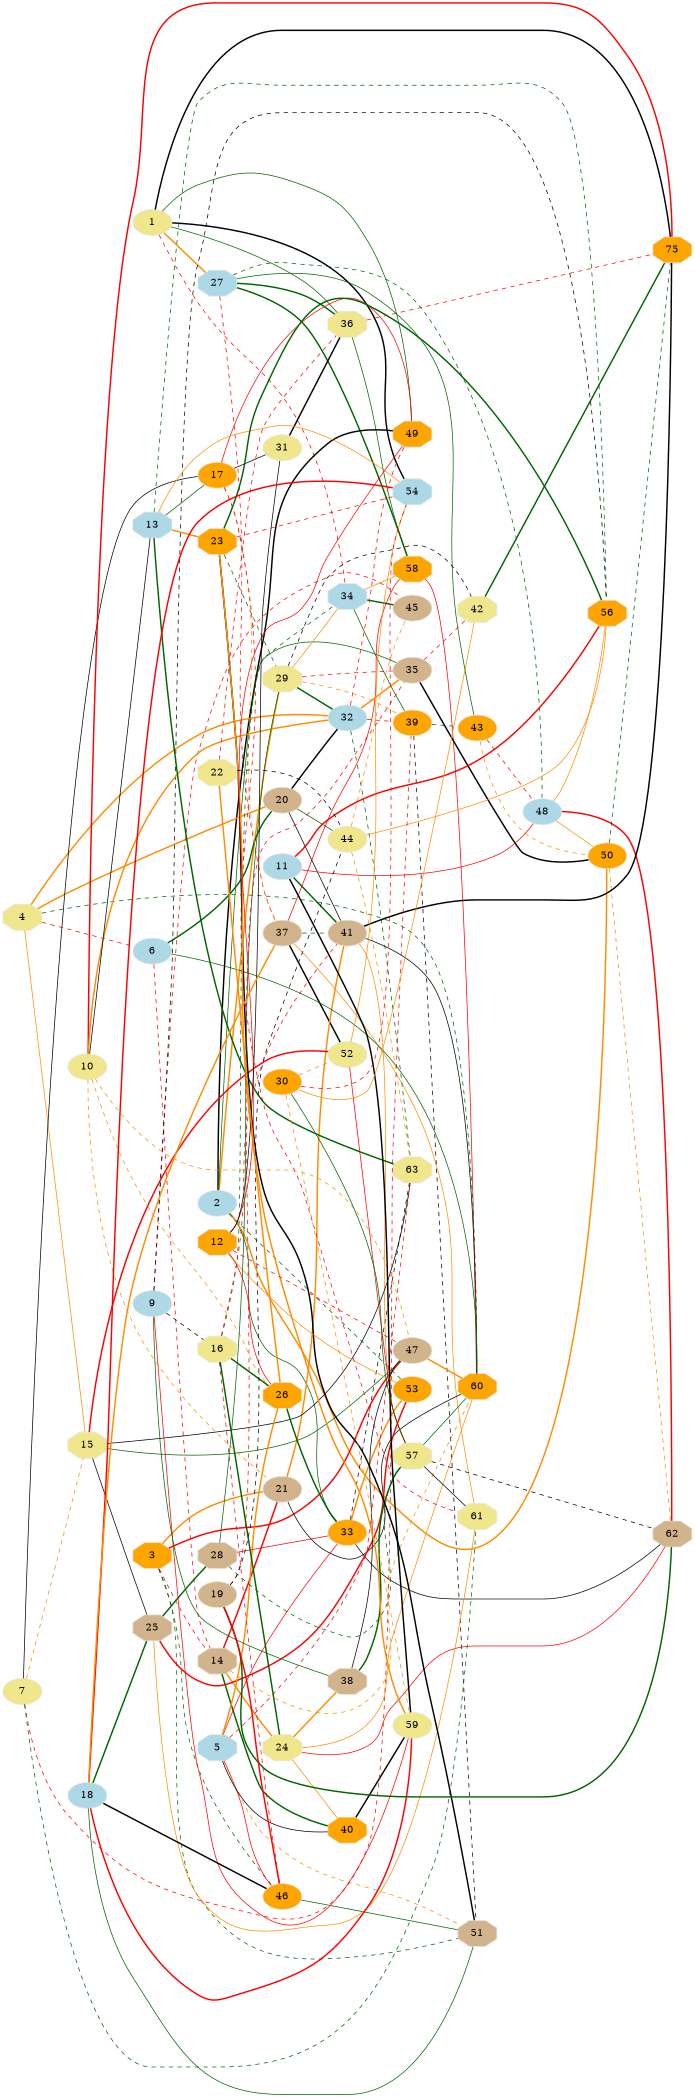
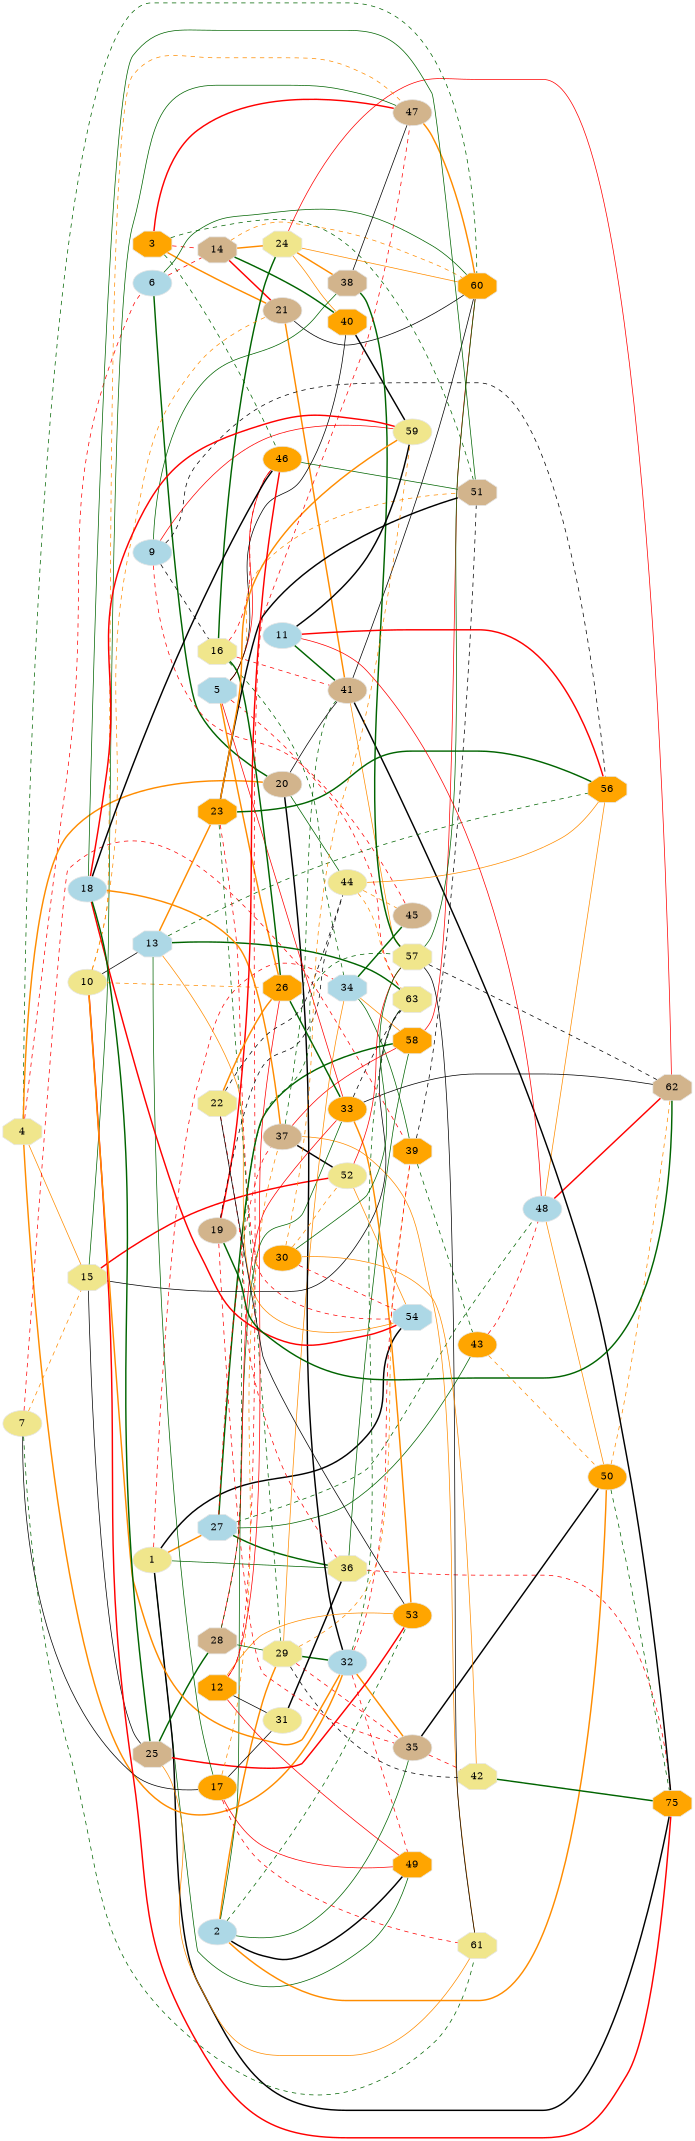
(412, 723) -> (412, 1151)
none -> (271, 1375)
